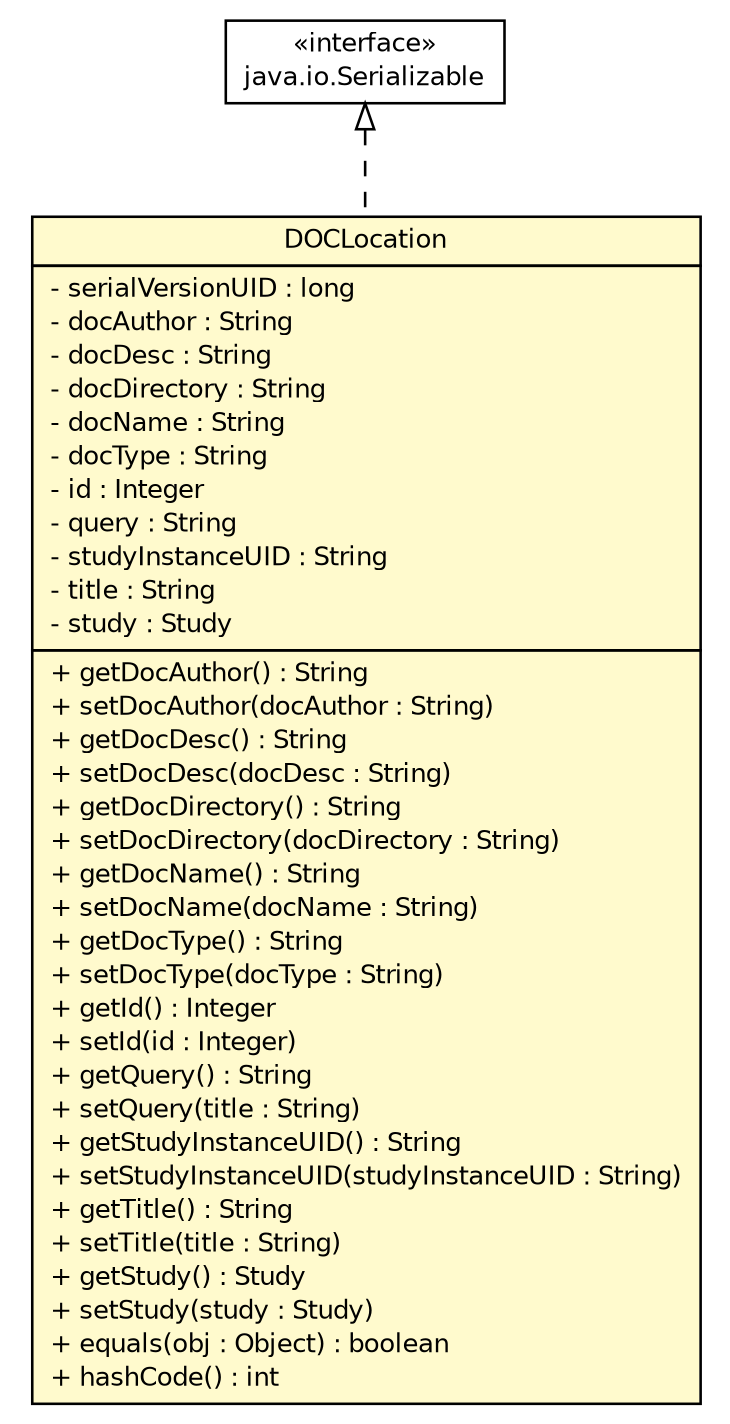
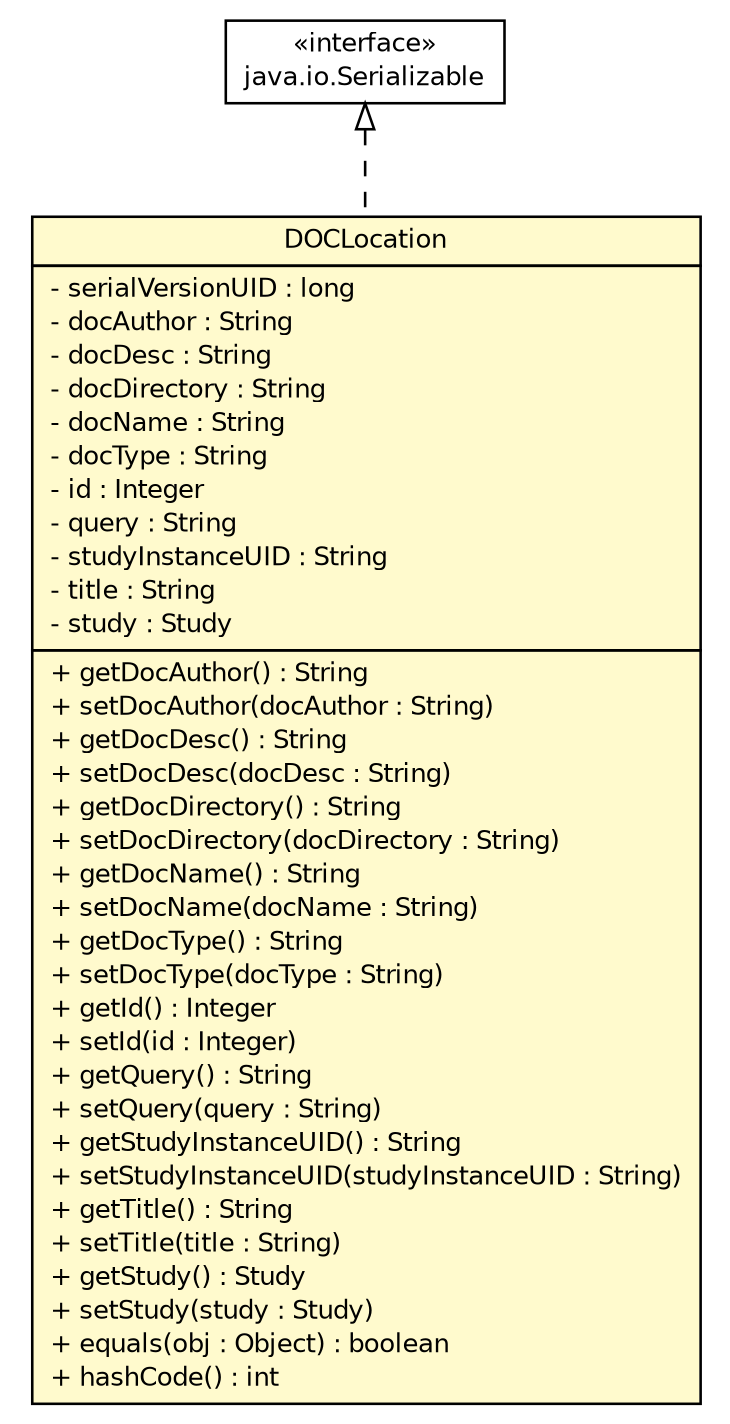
(206, 1110) -> (217, 1110)
